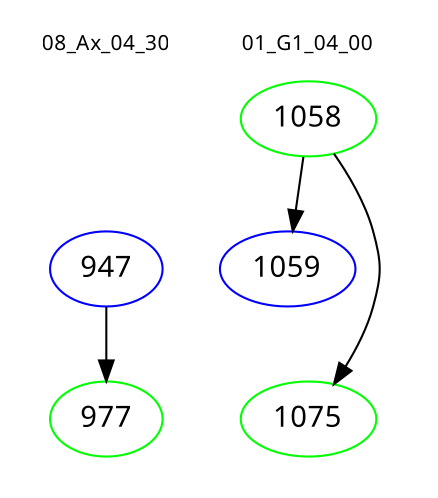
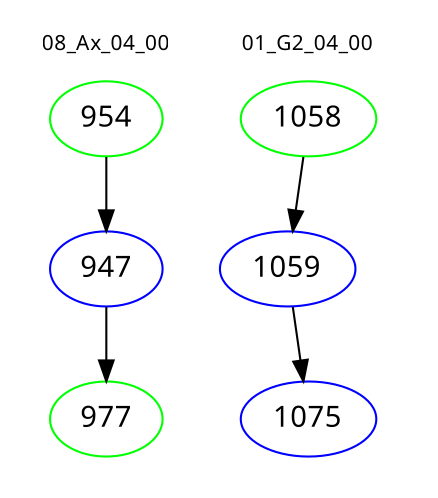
(106, 45) -> (106, 45)
(309, 45) -> (309, 45)
none -> (106, 119)
(379, 258) -> (297, 334)
(309, 419) -> (309, 419)
